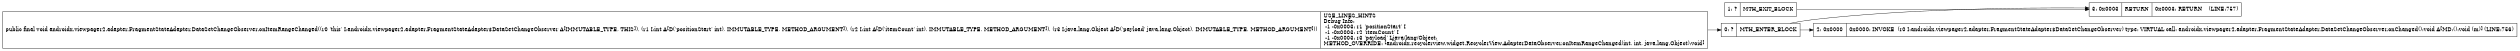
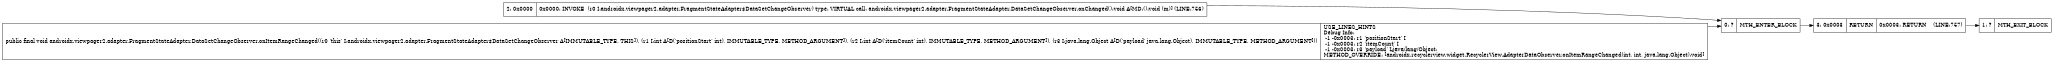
(1905, 9) -> (1971, 25)
(1805, 30) -> (1462, 9)
